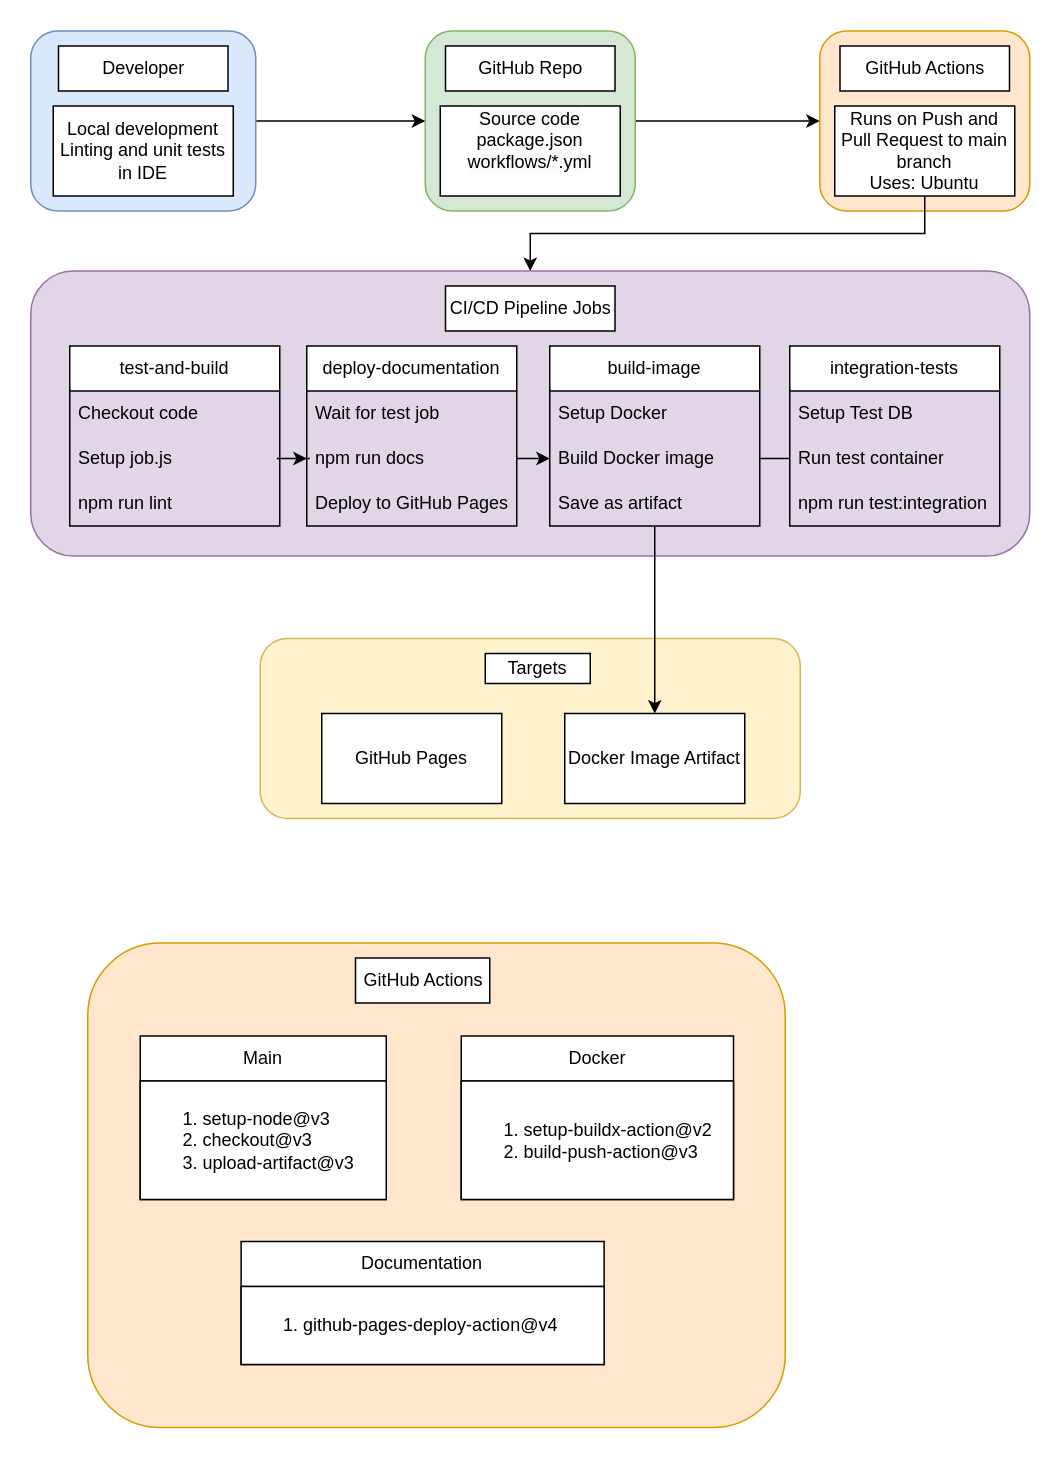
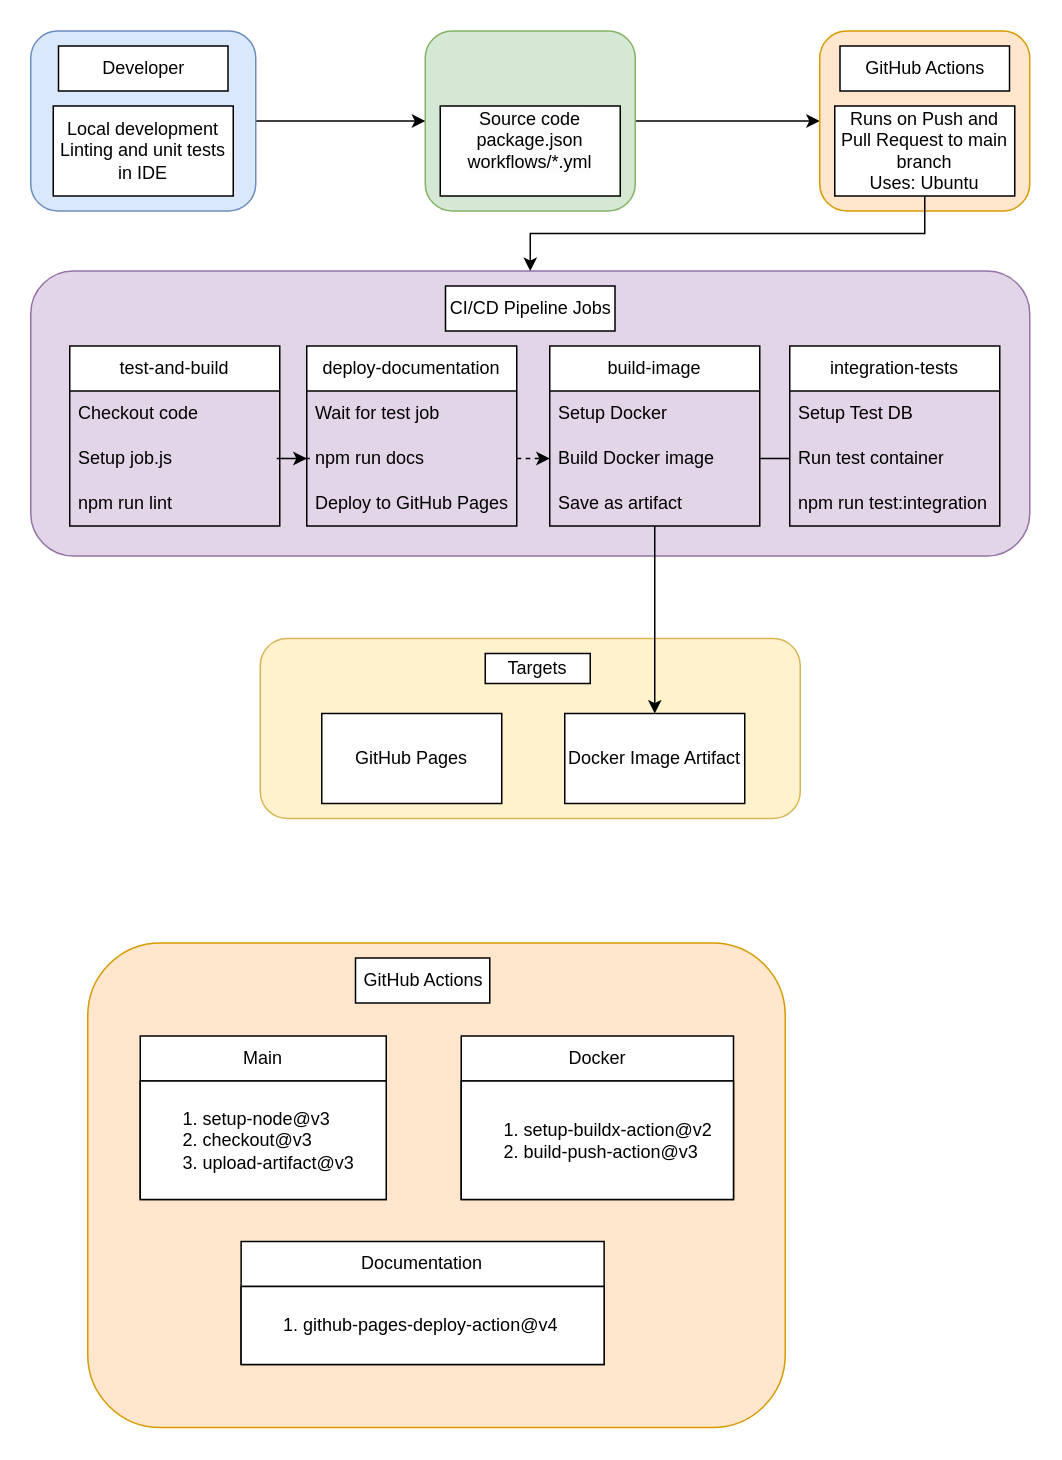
(530, 68) -> none
(527, 458) -> (527, 458)
